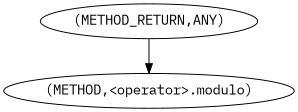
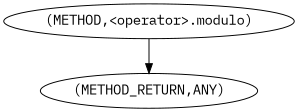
(149, 51) -> (149, 51)
